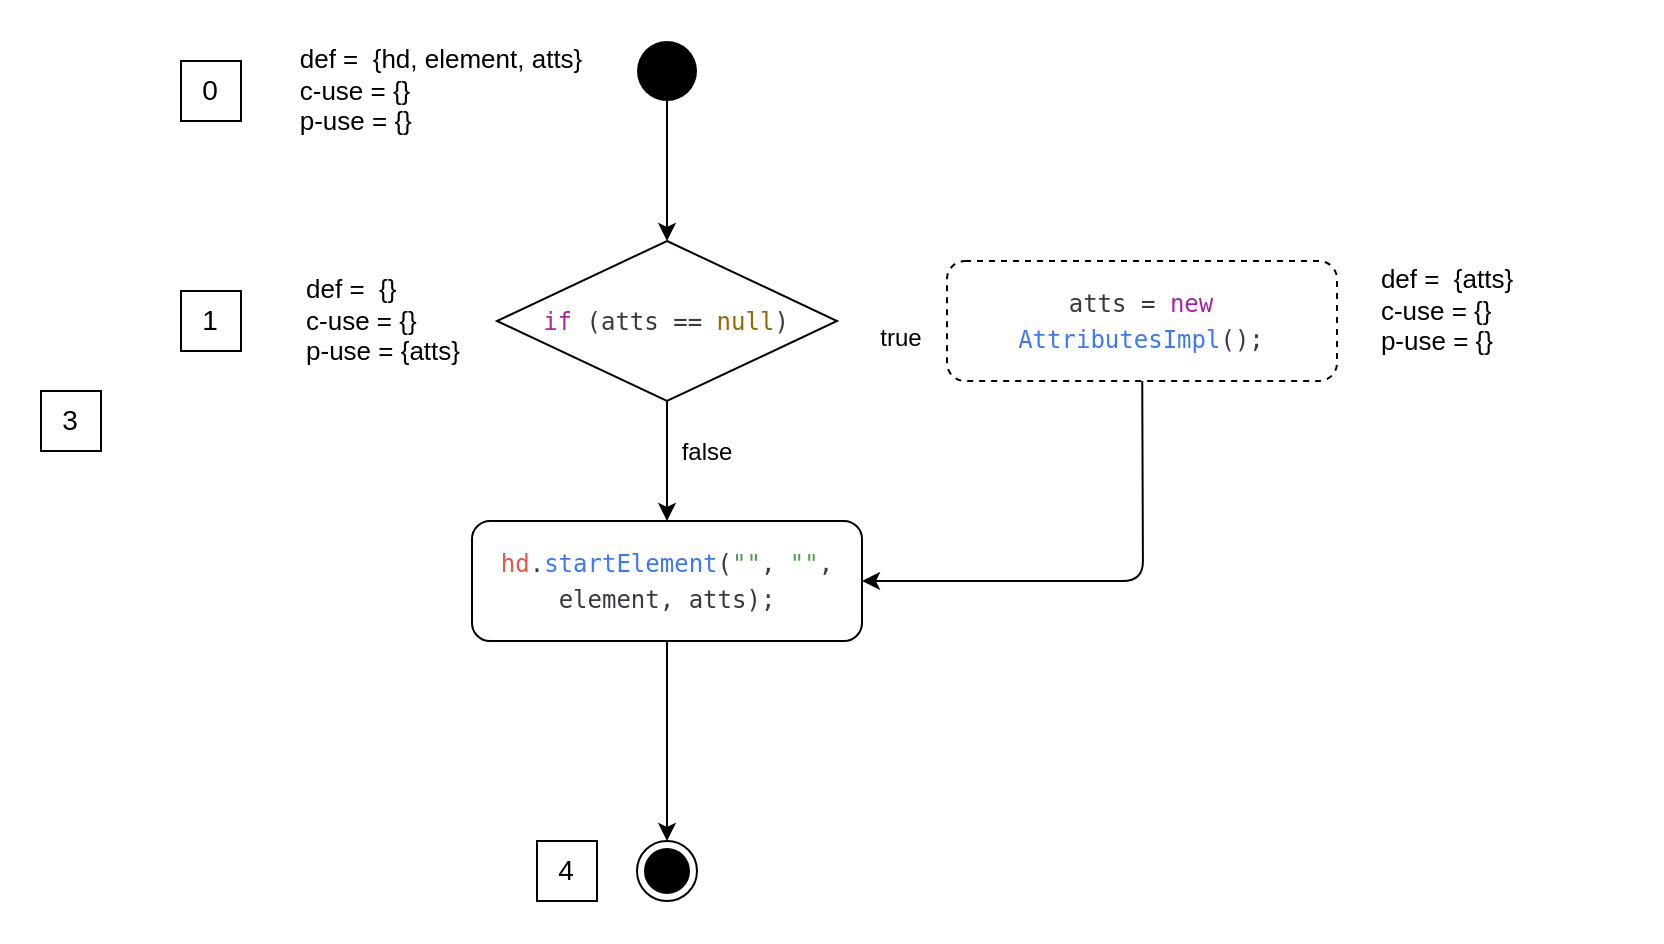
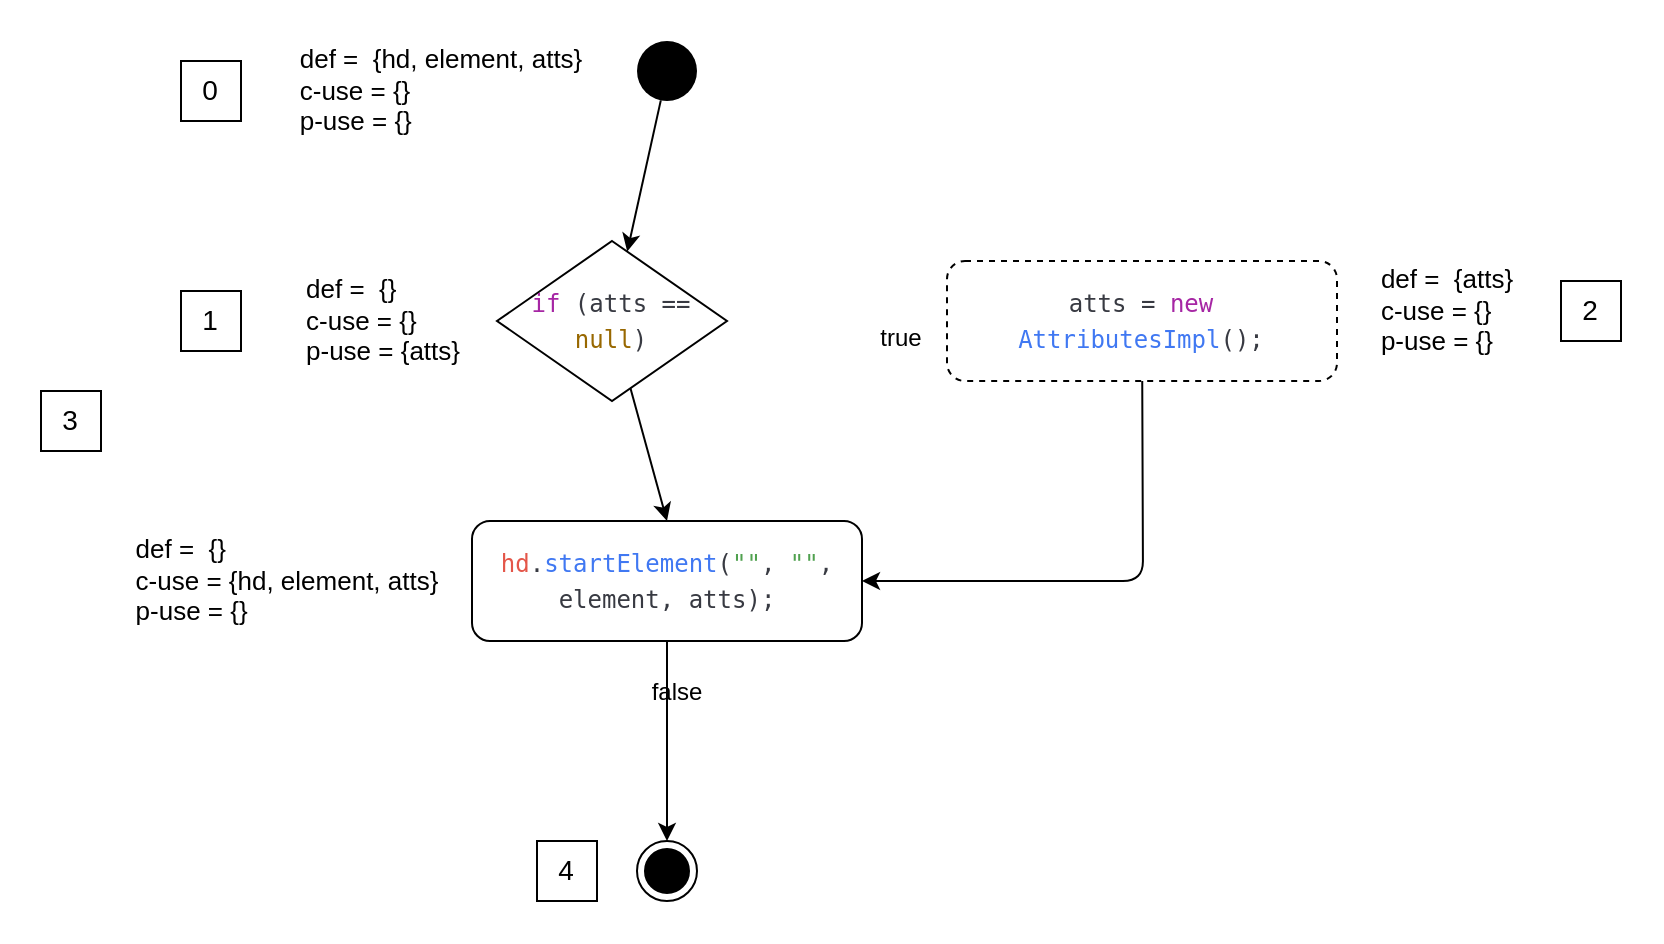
none -> (1591, 311)
(667, 321) -> (612, 321)
(706, 453) -> (676, 693)
none -> (287, 581)
